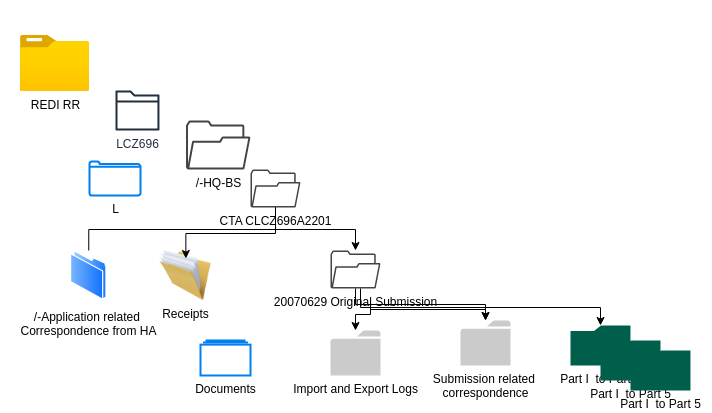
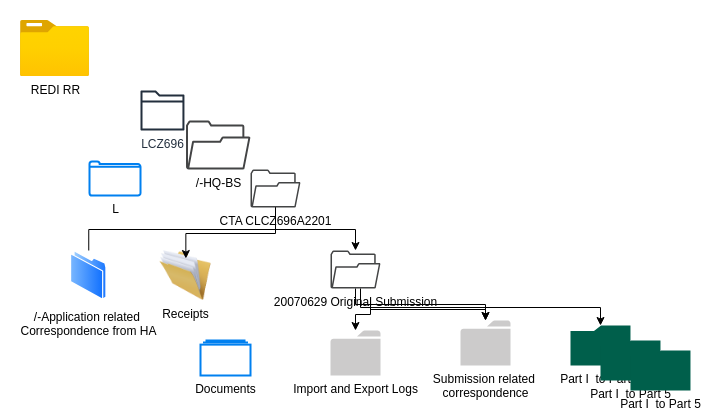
(55, 64) -> (55, 49)
(137, 111) -> (162, 111)
